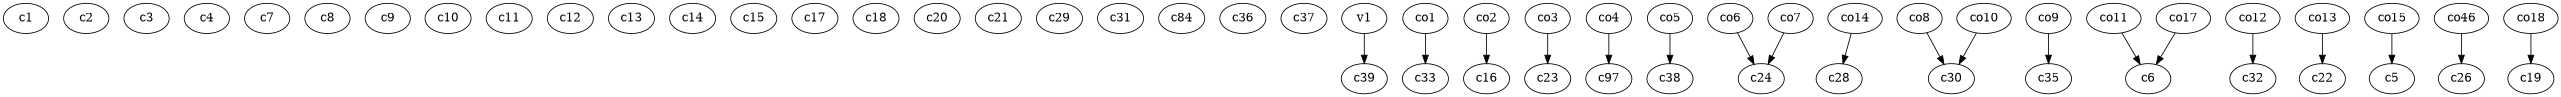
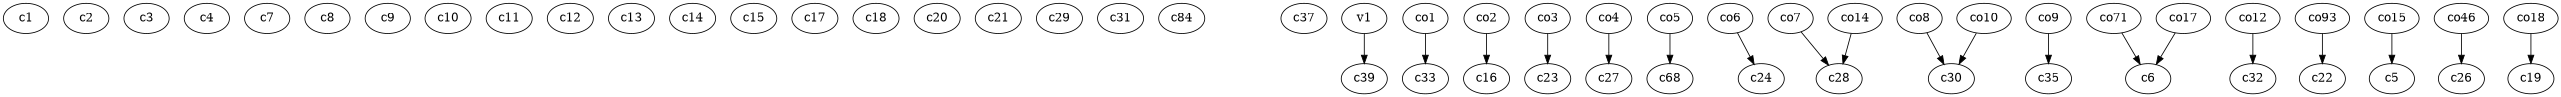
(1243, 18) -> none
(2114, 18) -> (2114, 18)
(2322, 18) -> (2322, 18)
(1778, 45) -> (1812, 45)
(1609, 79) -> (1609, 79)
(1670, 79) -> (1670, 79)
